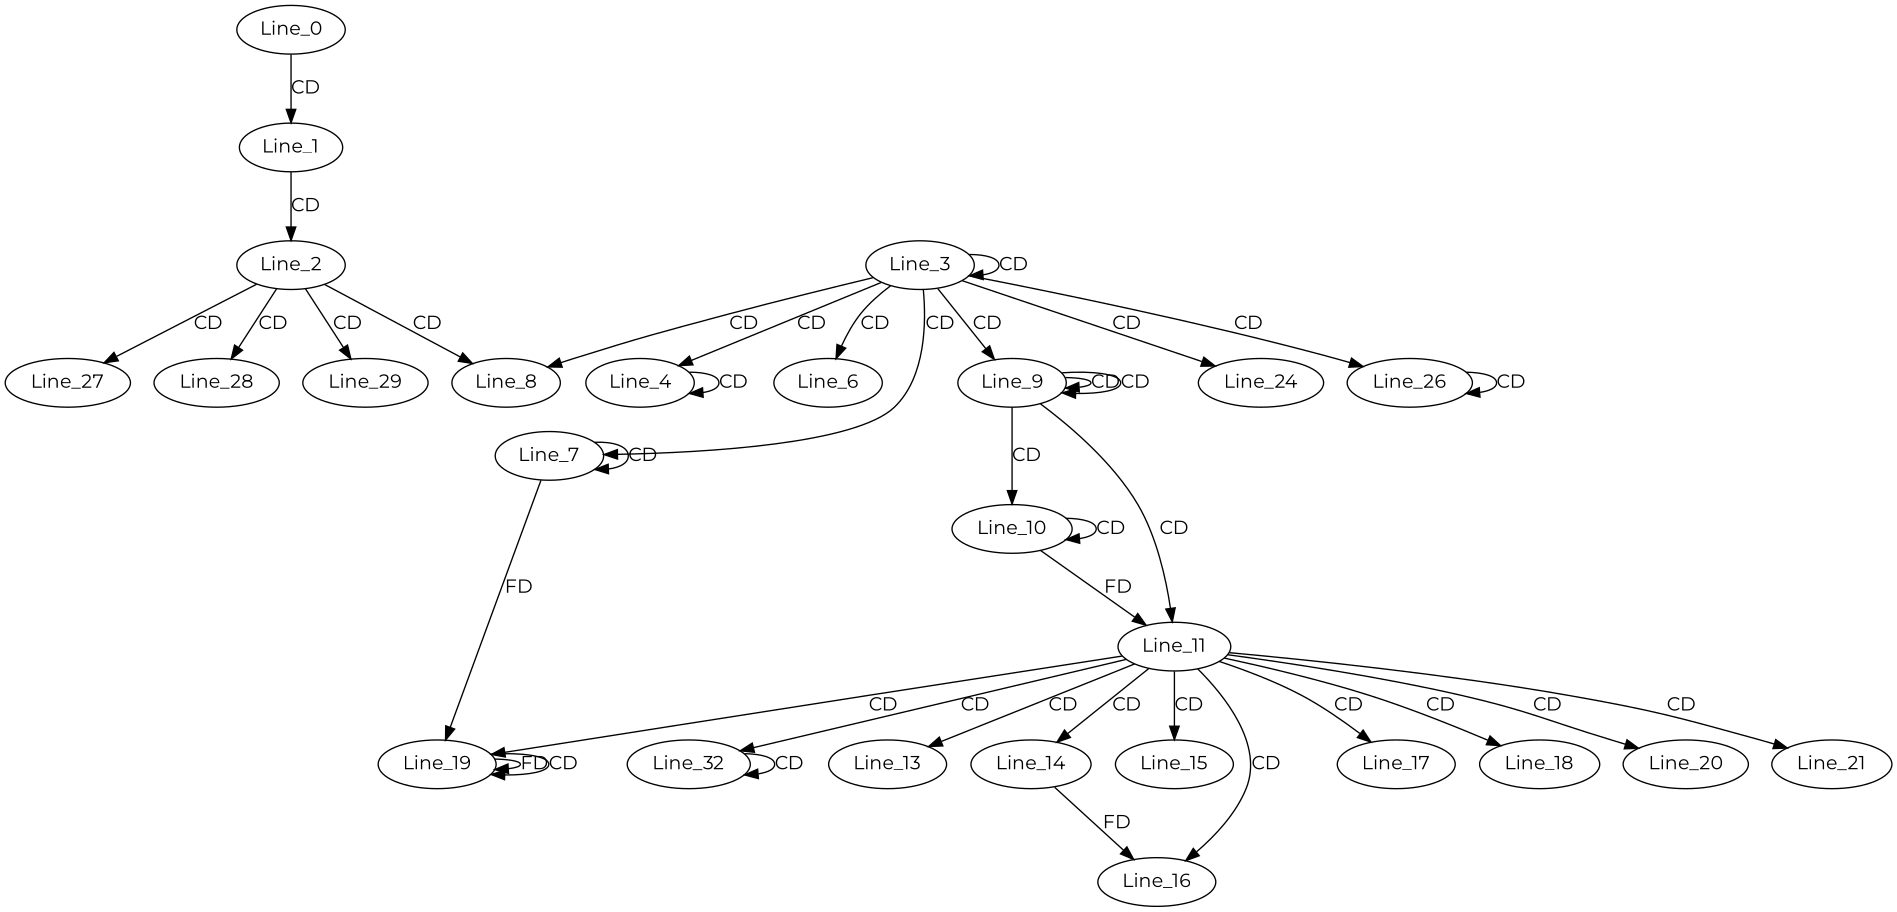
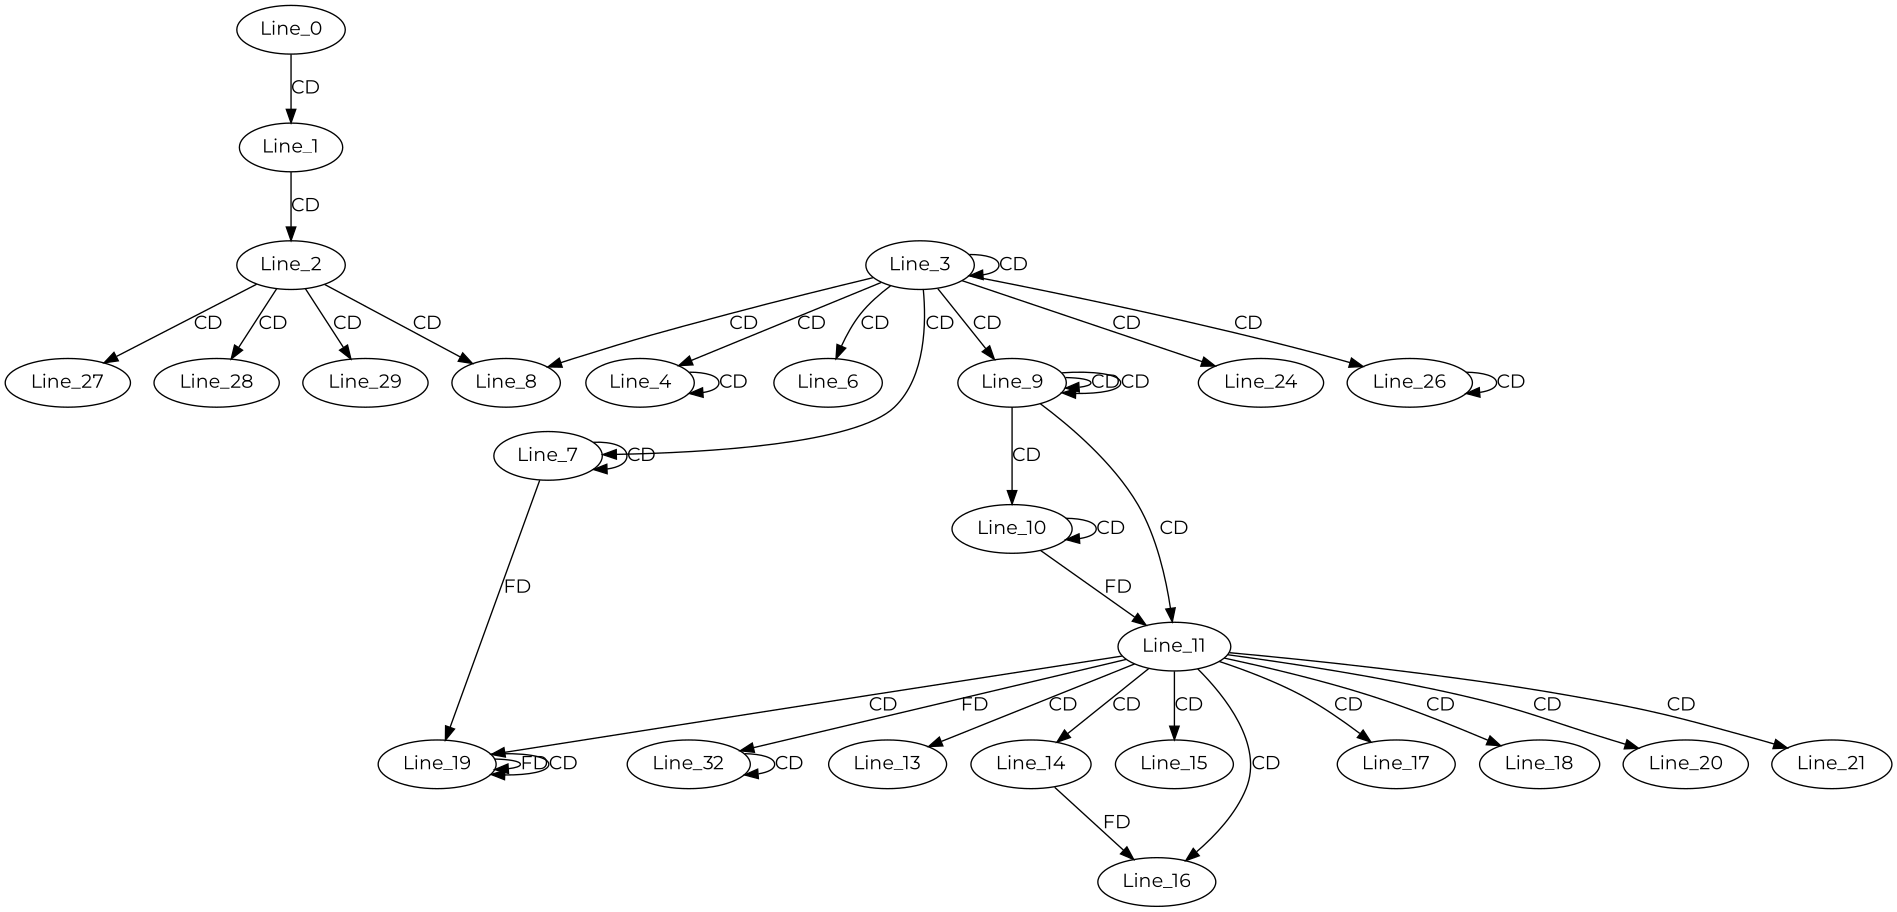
(976, 705) -> (975, 705)
